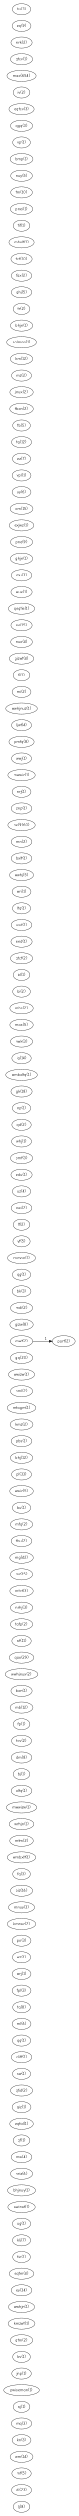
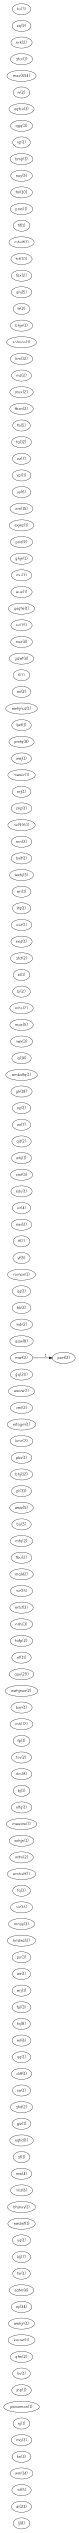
(22, 725) -> (22, 725)
none -> (22, 1125)
(22, 1508) -> (22, 1524)
